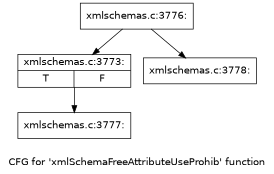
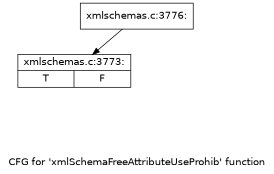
(200, 71) -> none
(74, 126) -> none
